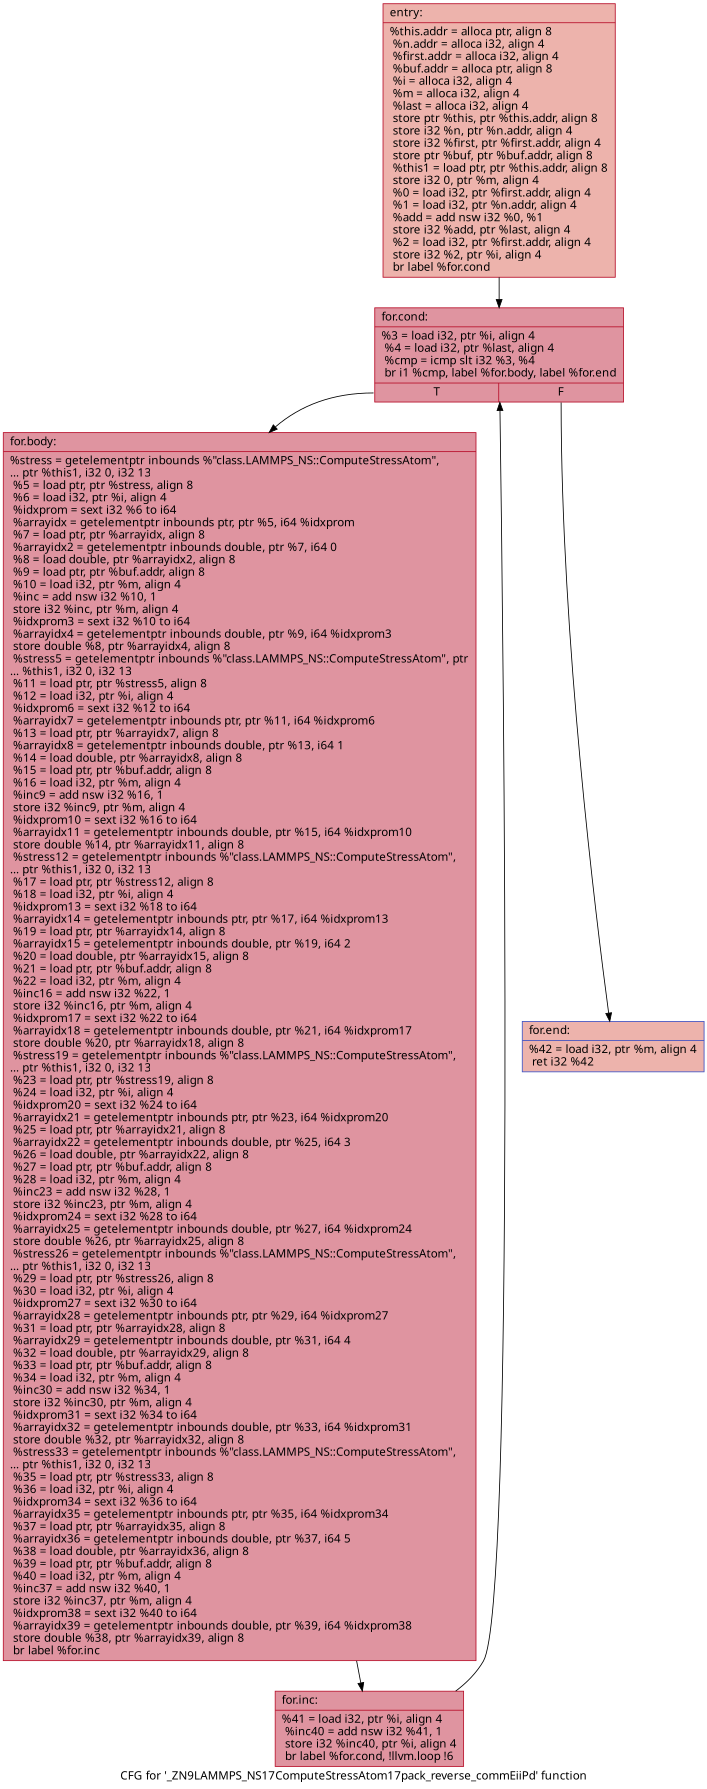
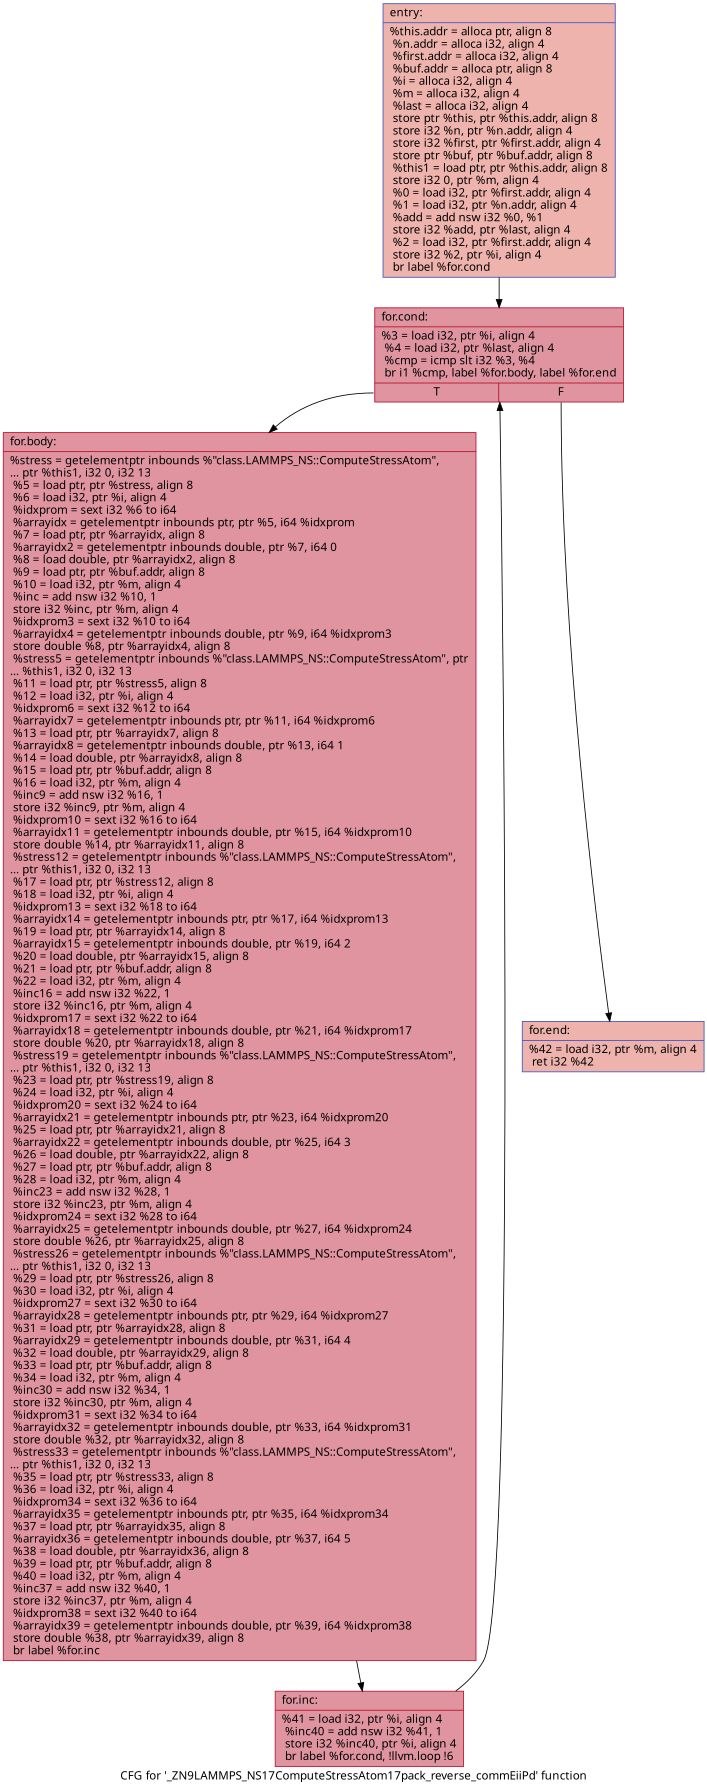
(499, 140) -> (499, 140)
